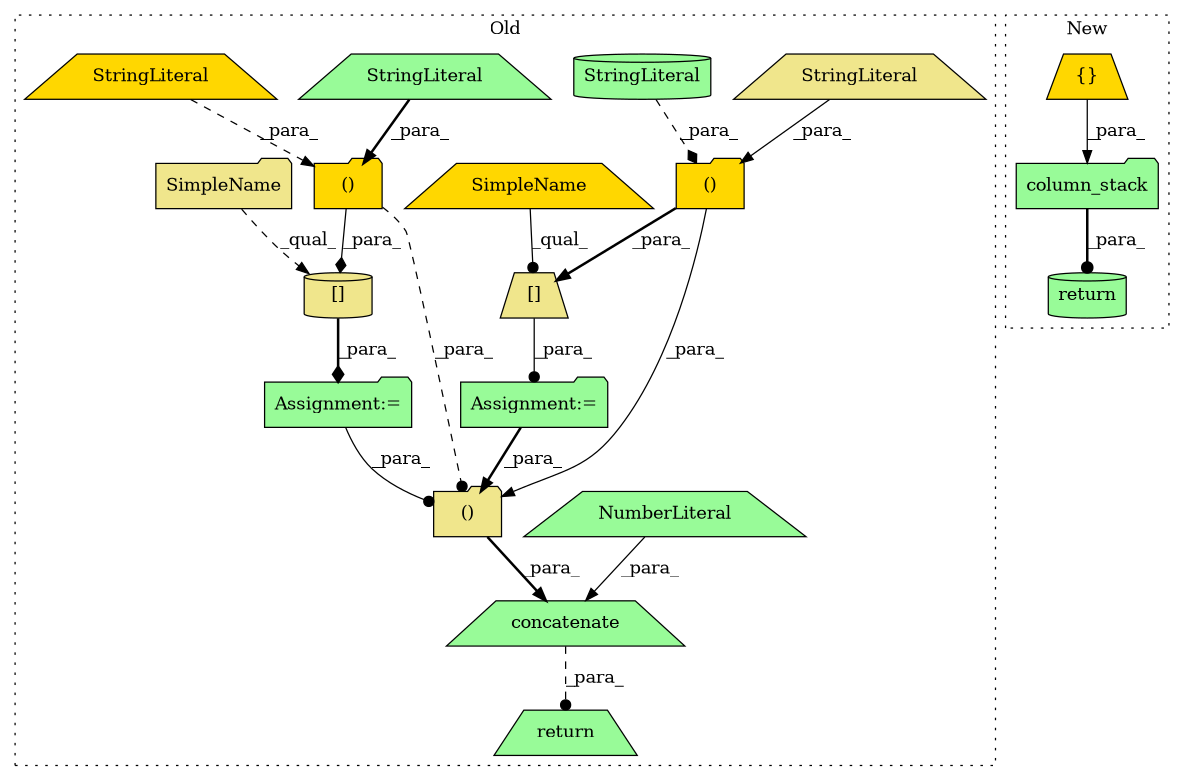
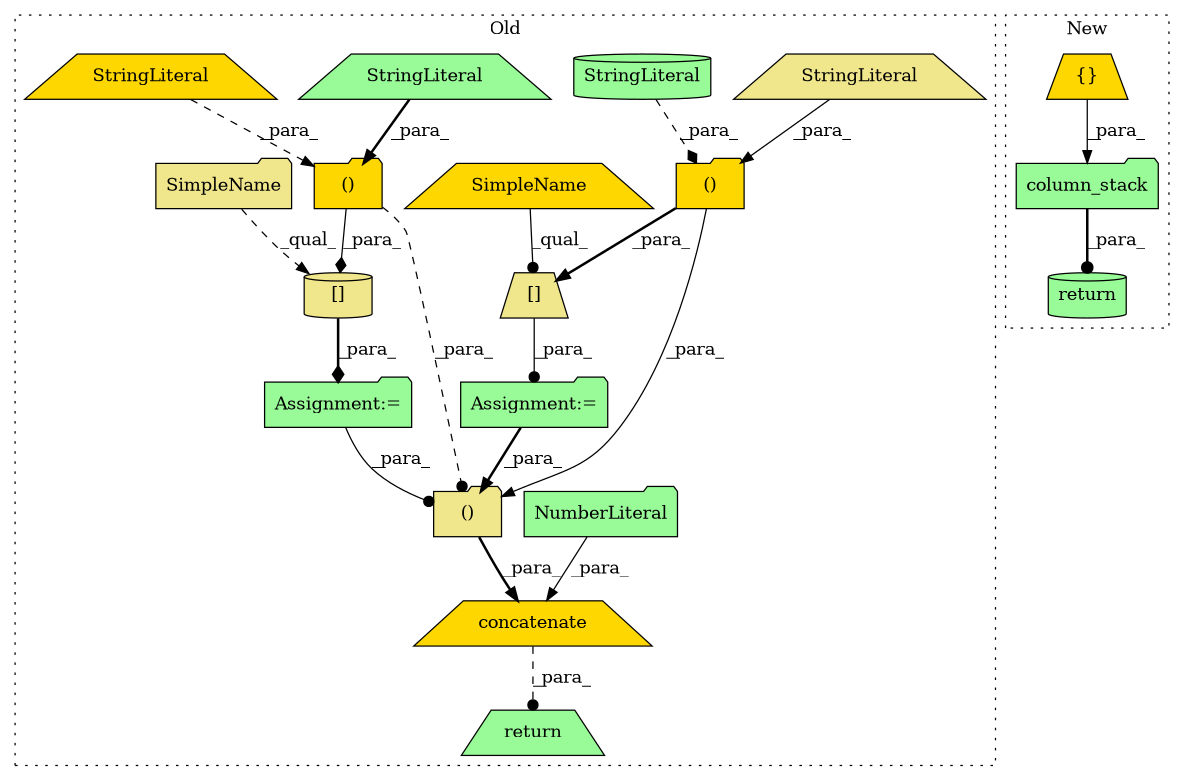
(665, 514) -> (601, 514)
(566, 623) -> (533, 623)
